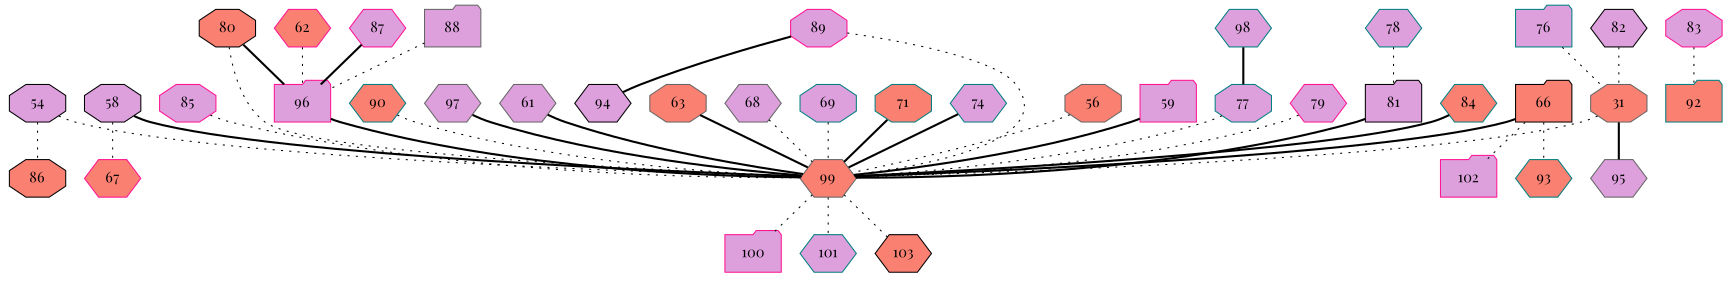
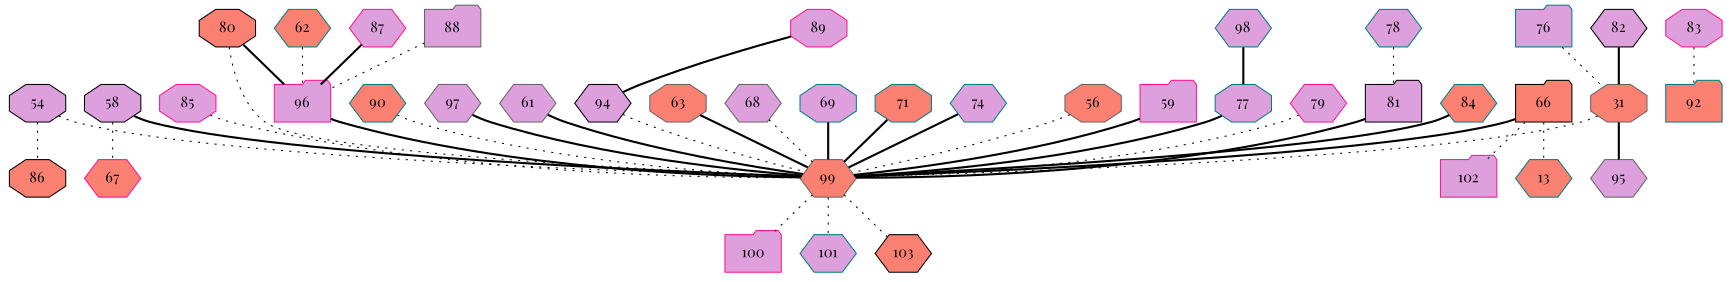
(302, 28) -> (302, 28)
(1619, 66) -> (1619, 66)
(1023, 102) -> (713, 146)
(828, 141) -> (828, 141)
(1040, 157) -> (1040, 157)
(1544, 178) -> (1544, 178)
